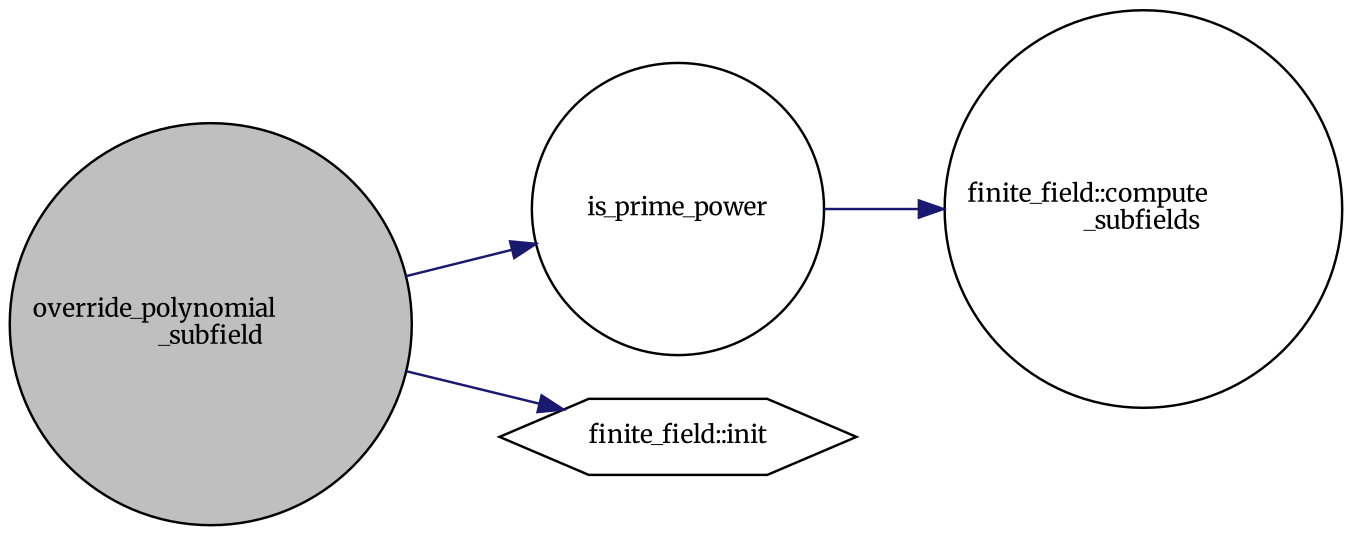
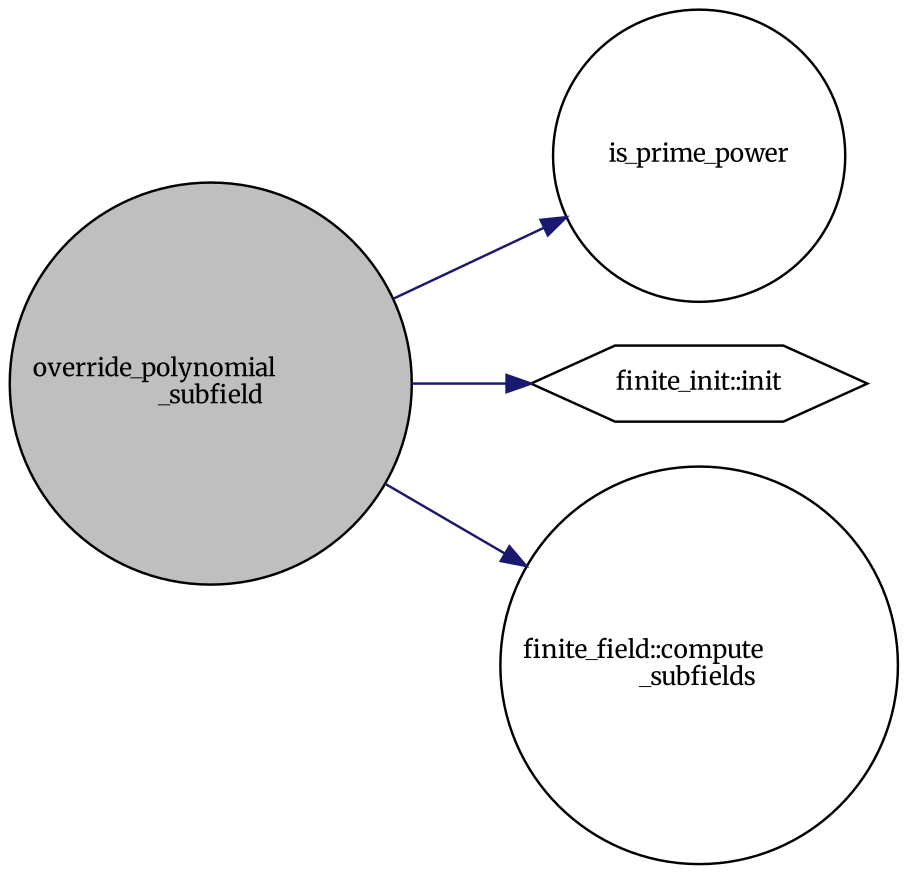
(872, 209) -> (445, 519)
(678, 437) -> (699, 384)
